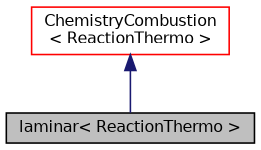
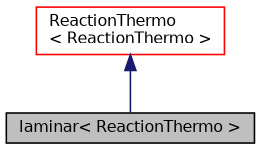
(130, 31) -> (130, 31)
